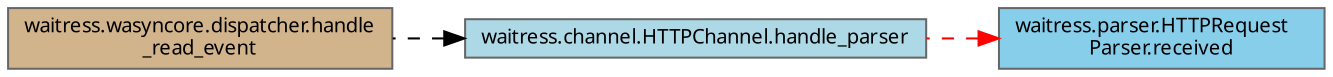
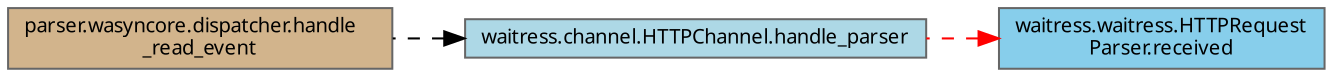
(200, 38) -> (200, 38)
(1162, 38) -> (1162, 38)
